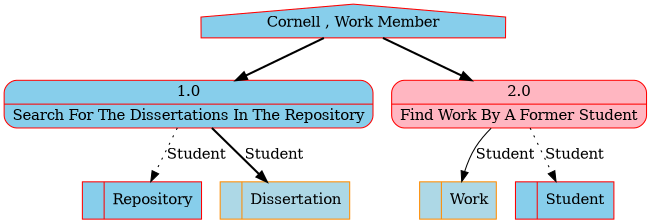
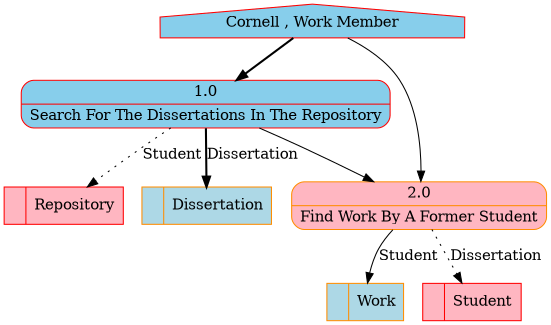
(422, 57) -> (406, 92)
(519, 104) -> (419, 206)
none -> (312, 152)
(275, 155) -> (252, 155)
(575, 155) -> (496, 256)
(142, 200) -> (64, 206)
(565, 200) -> (472, 302)
